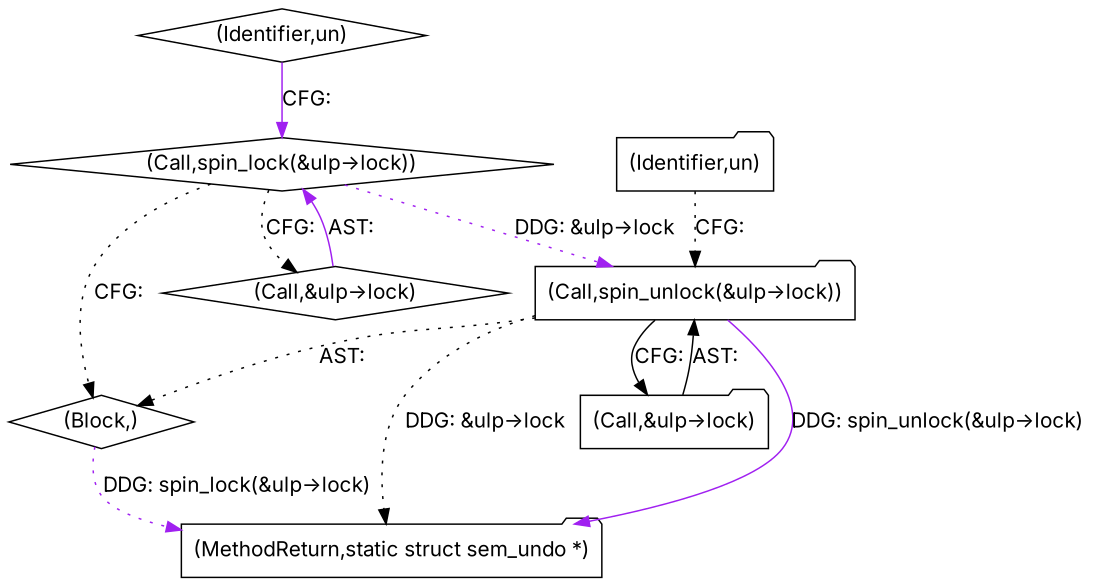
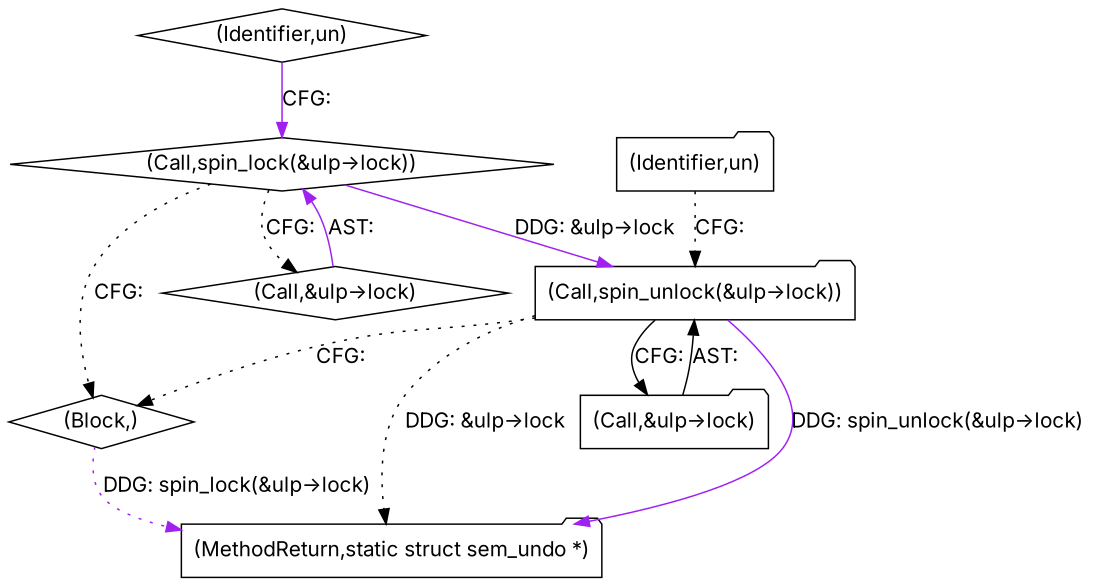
(471, 223) -> (471, 223)
(345, 358) -> (343, 358)
